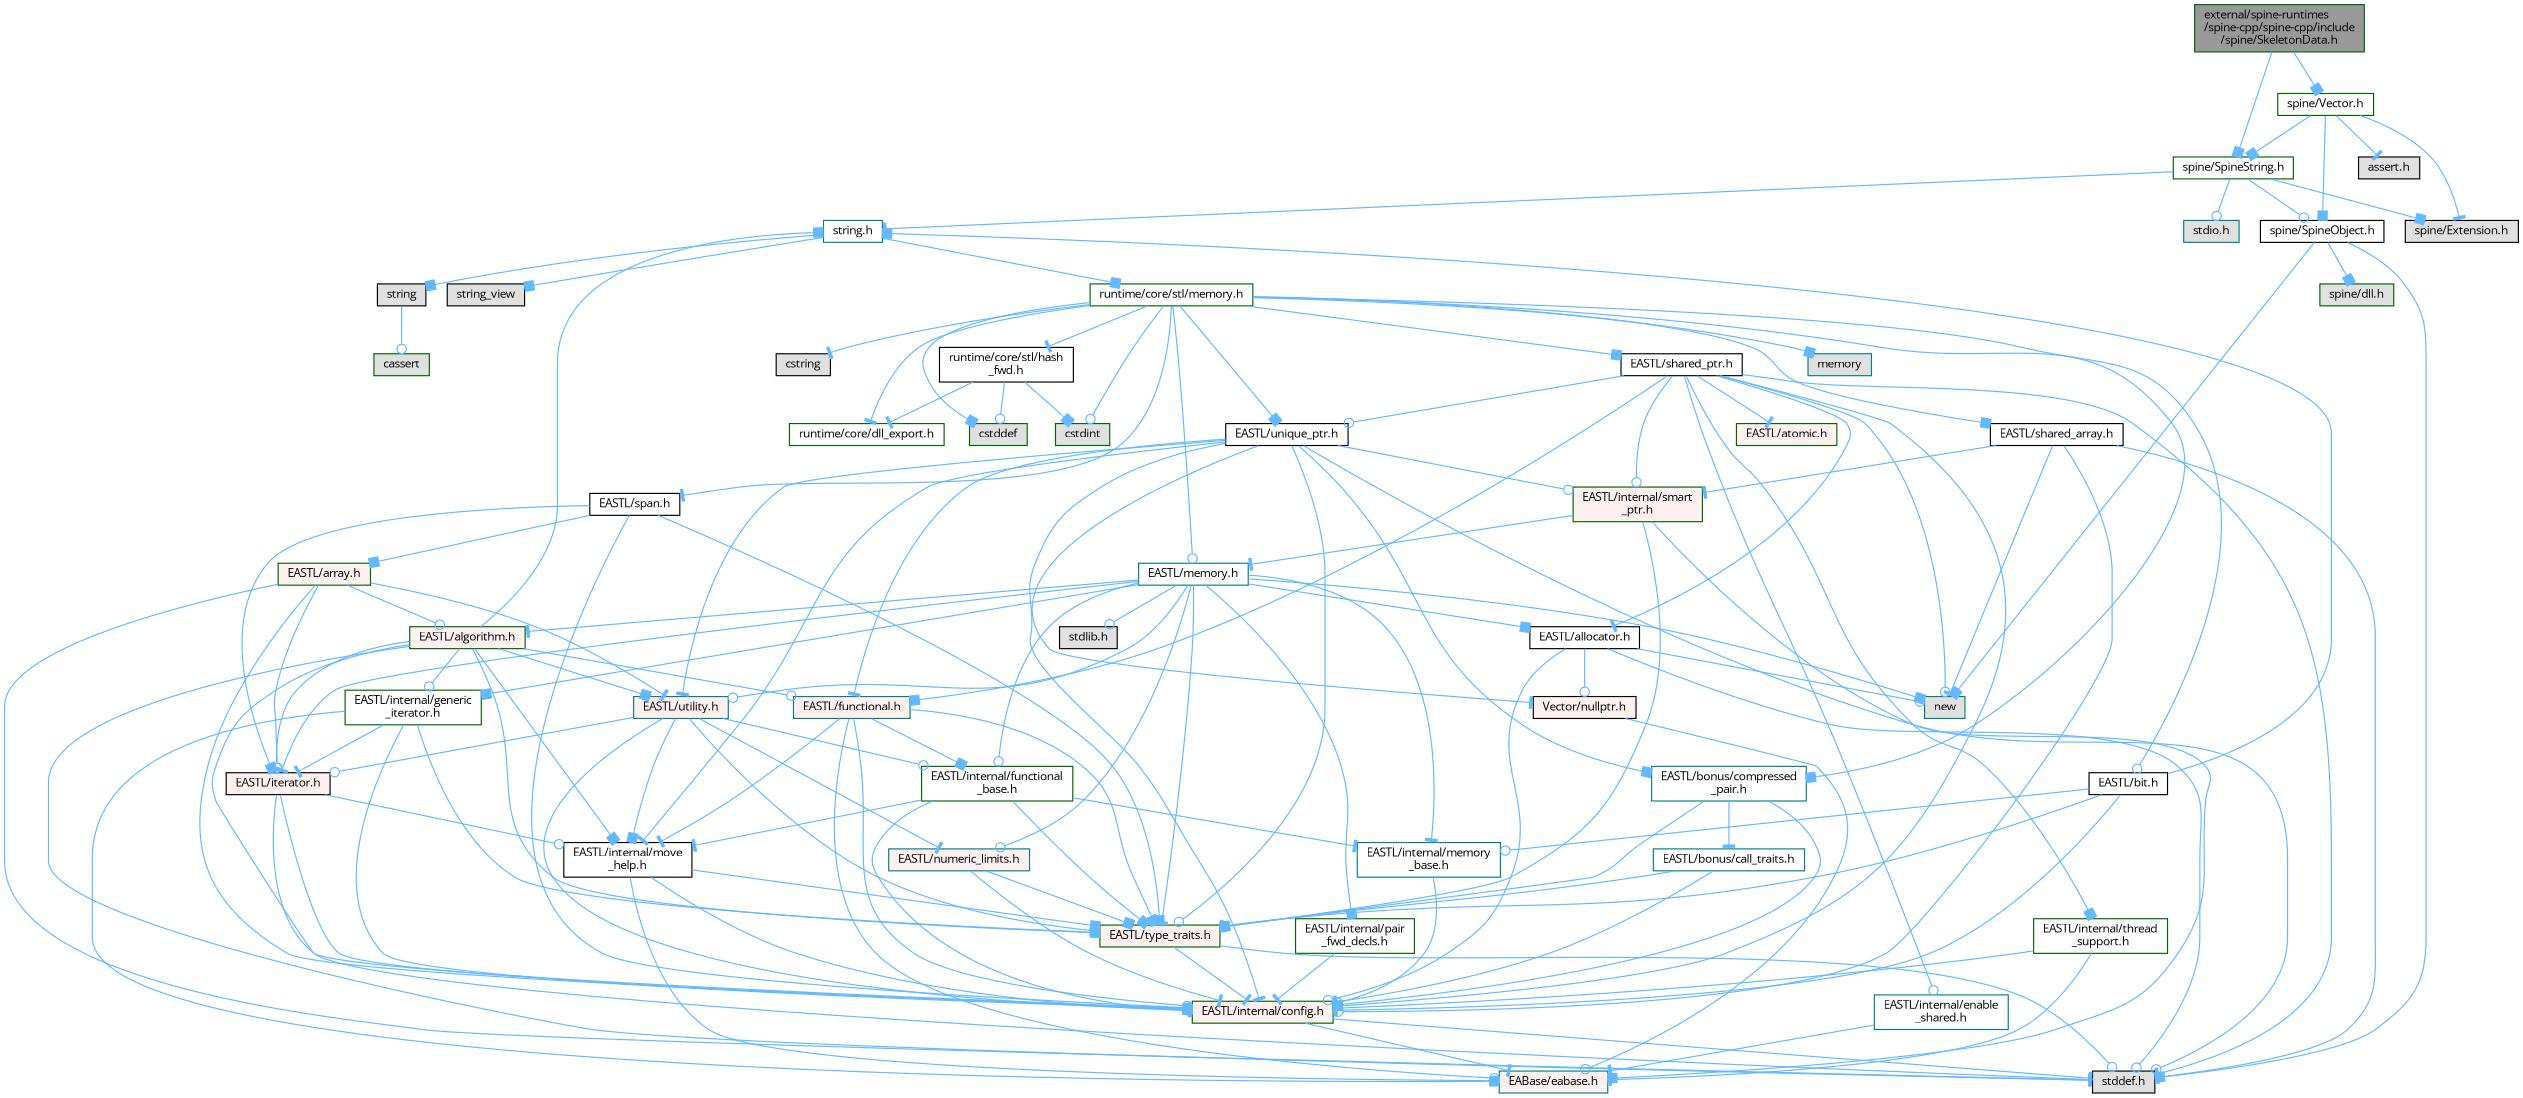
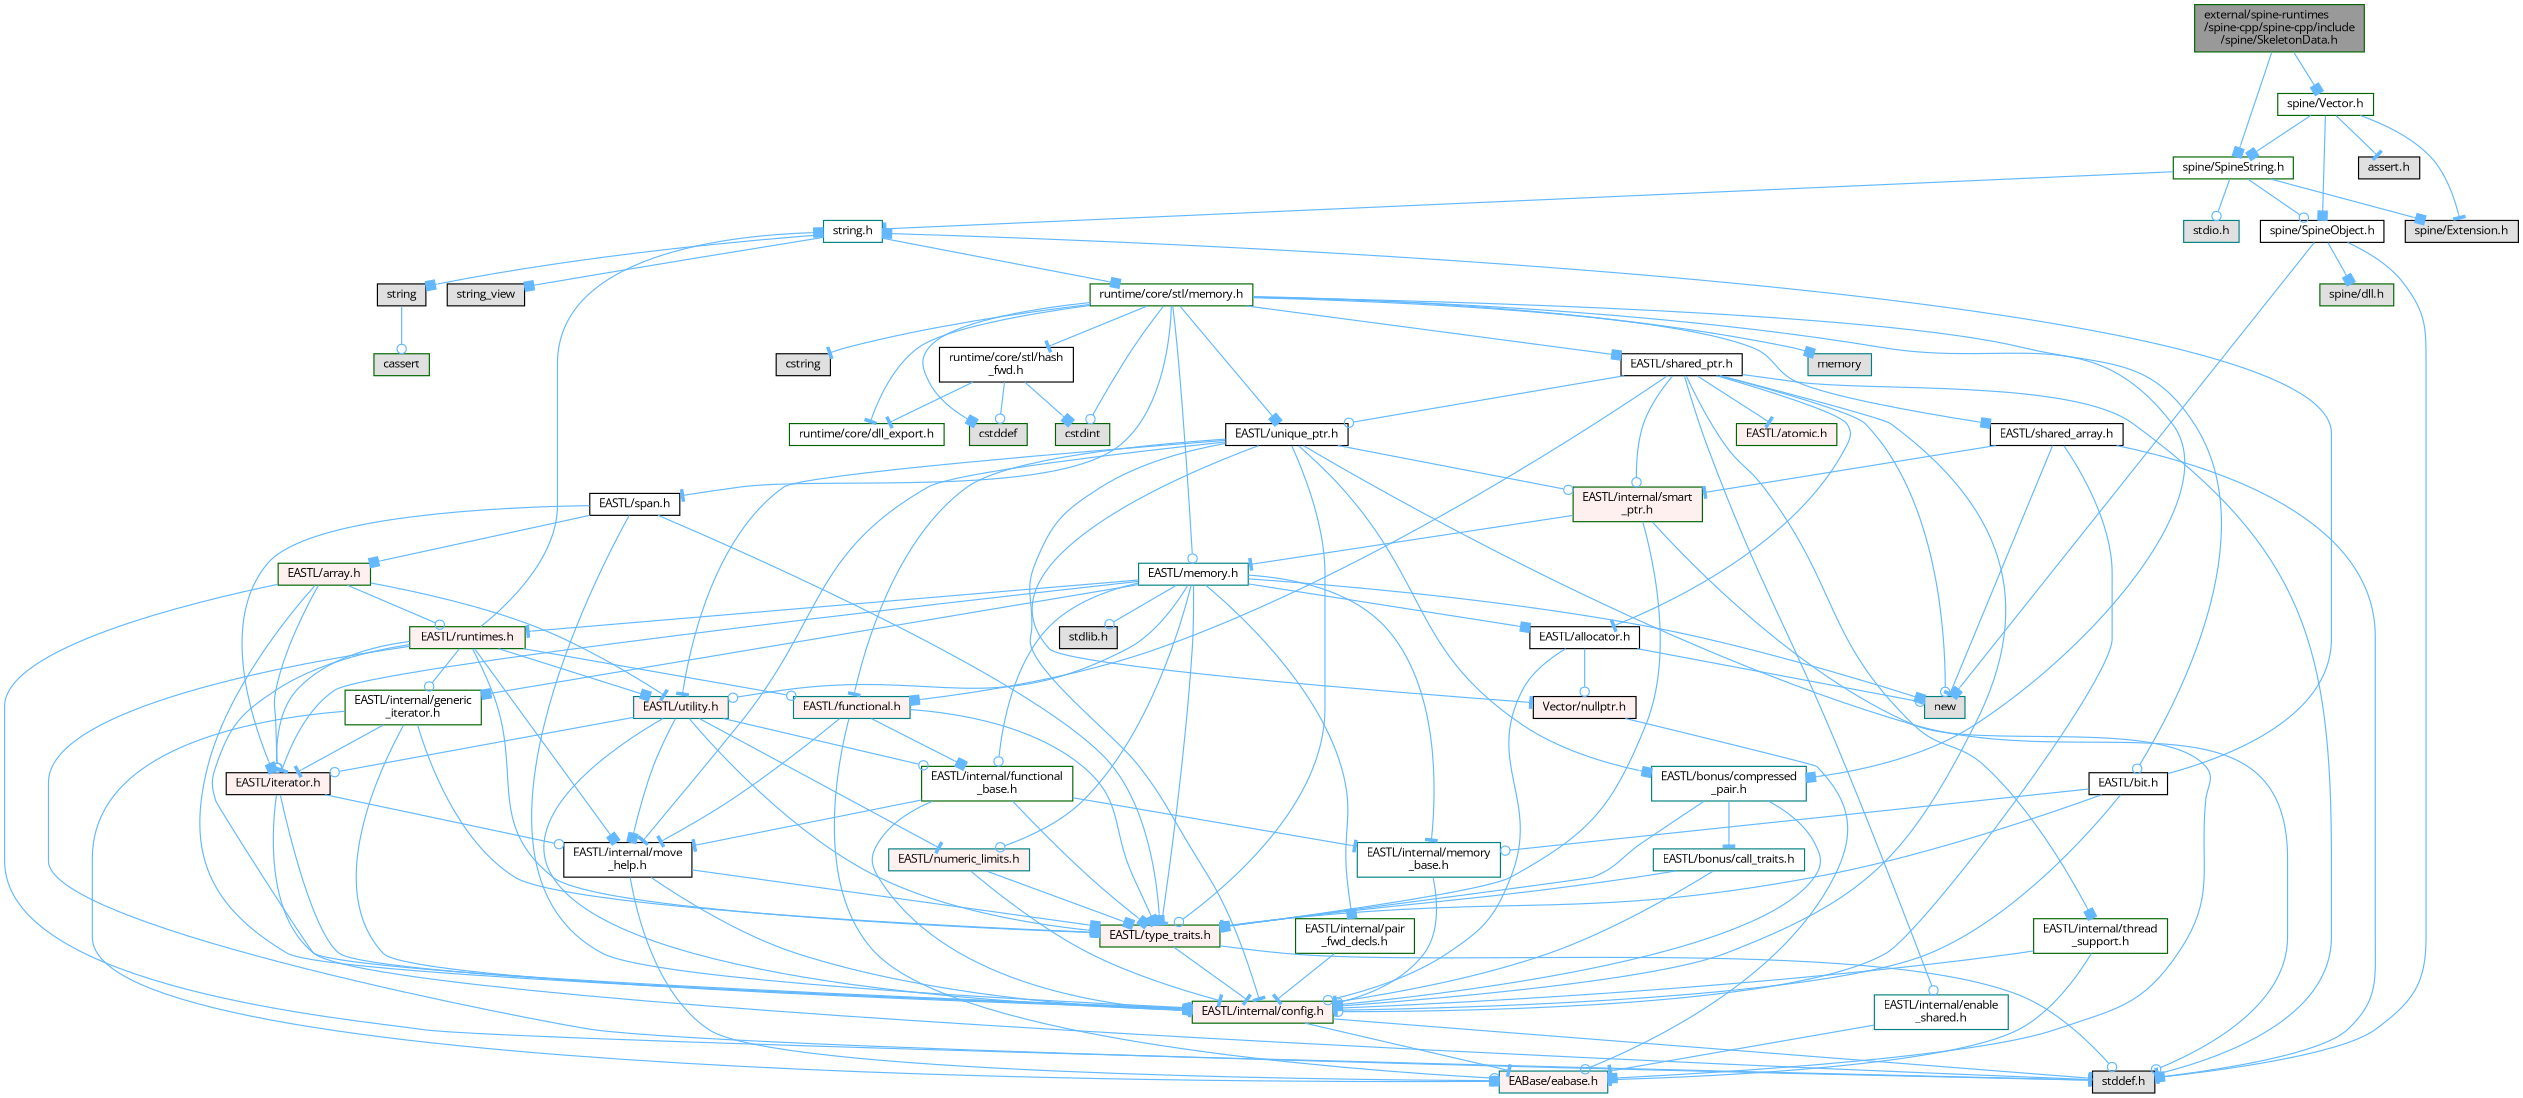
(467, 638) -> (467, 638)
(2160, 756) -> none
(924, 958) -> none
